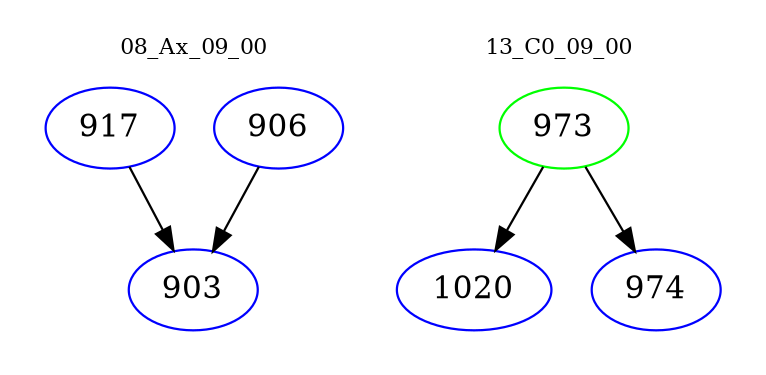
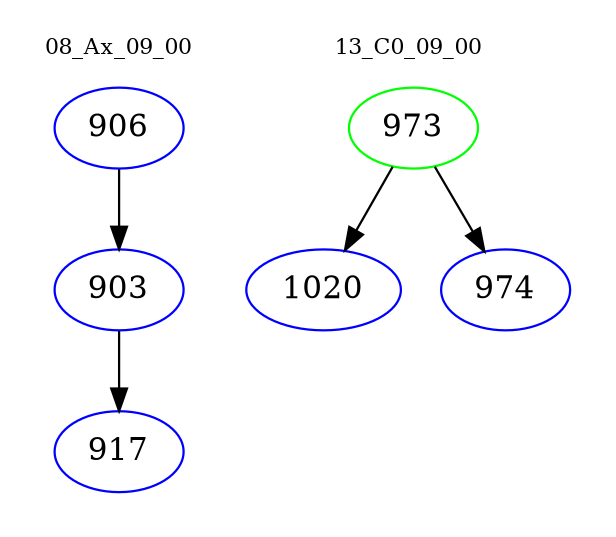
(146, 198) -> (119, 360)
